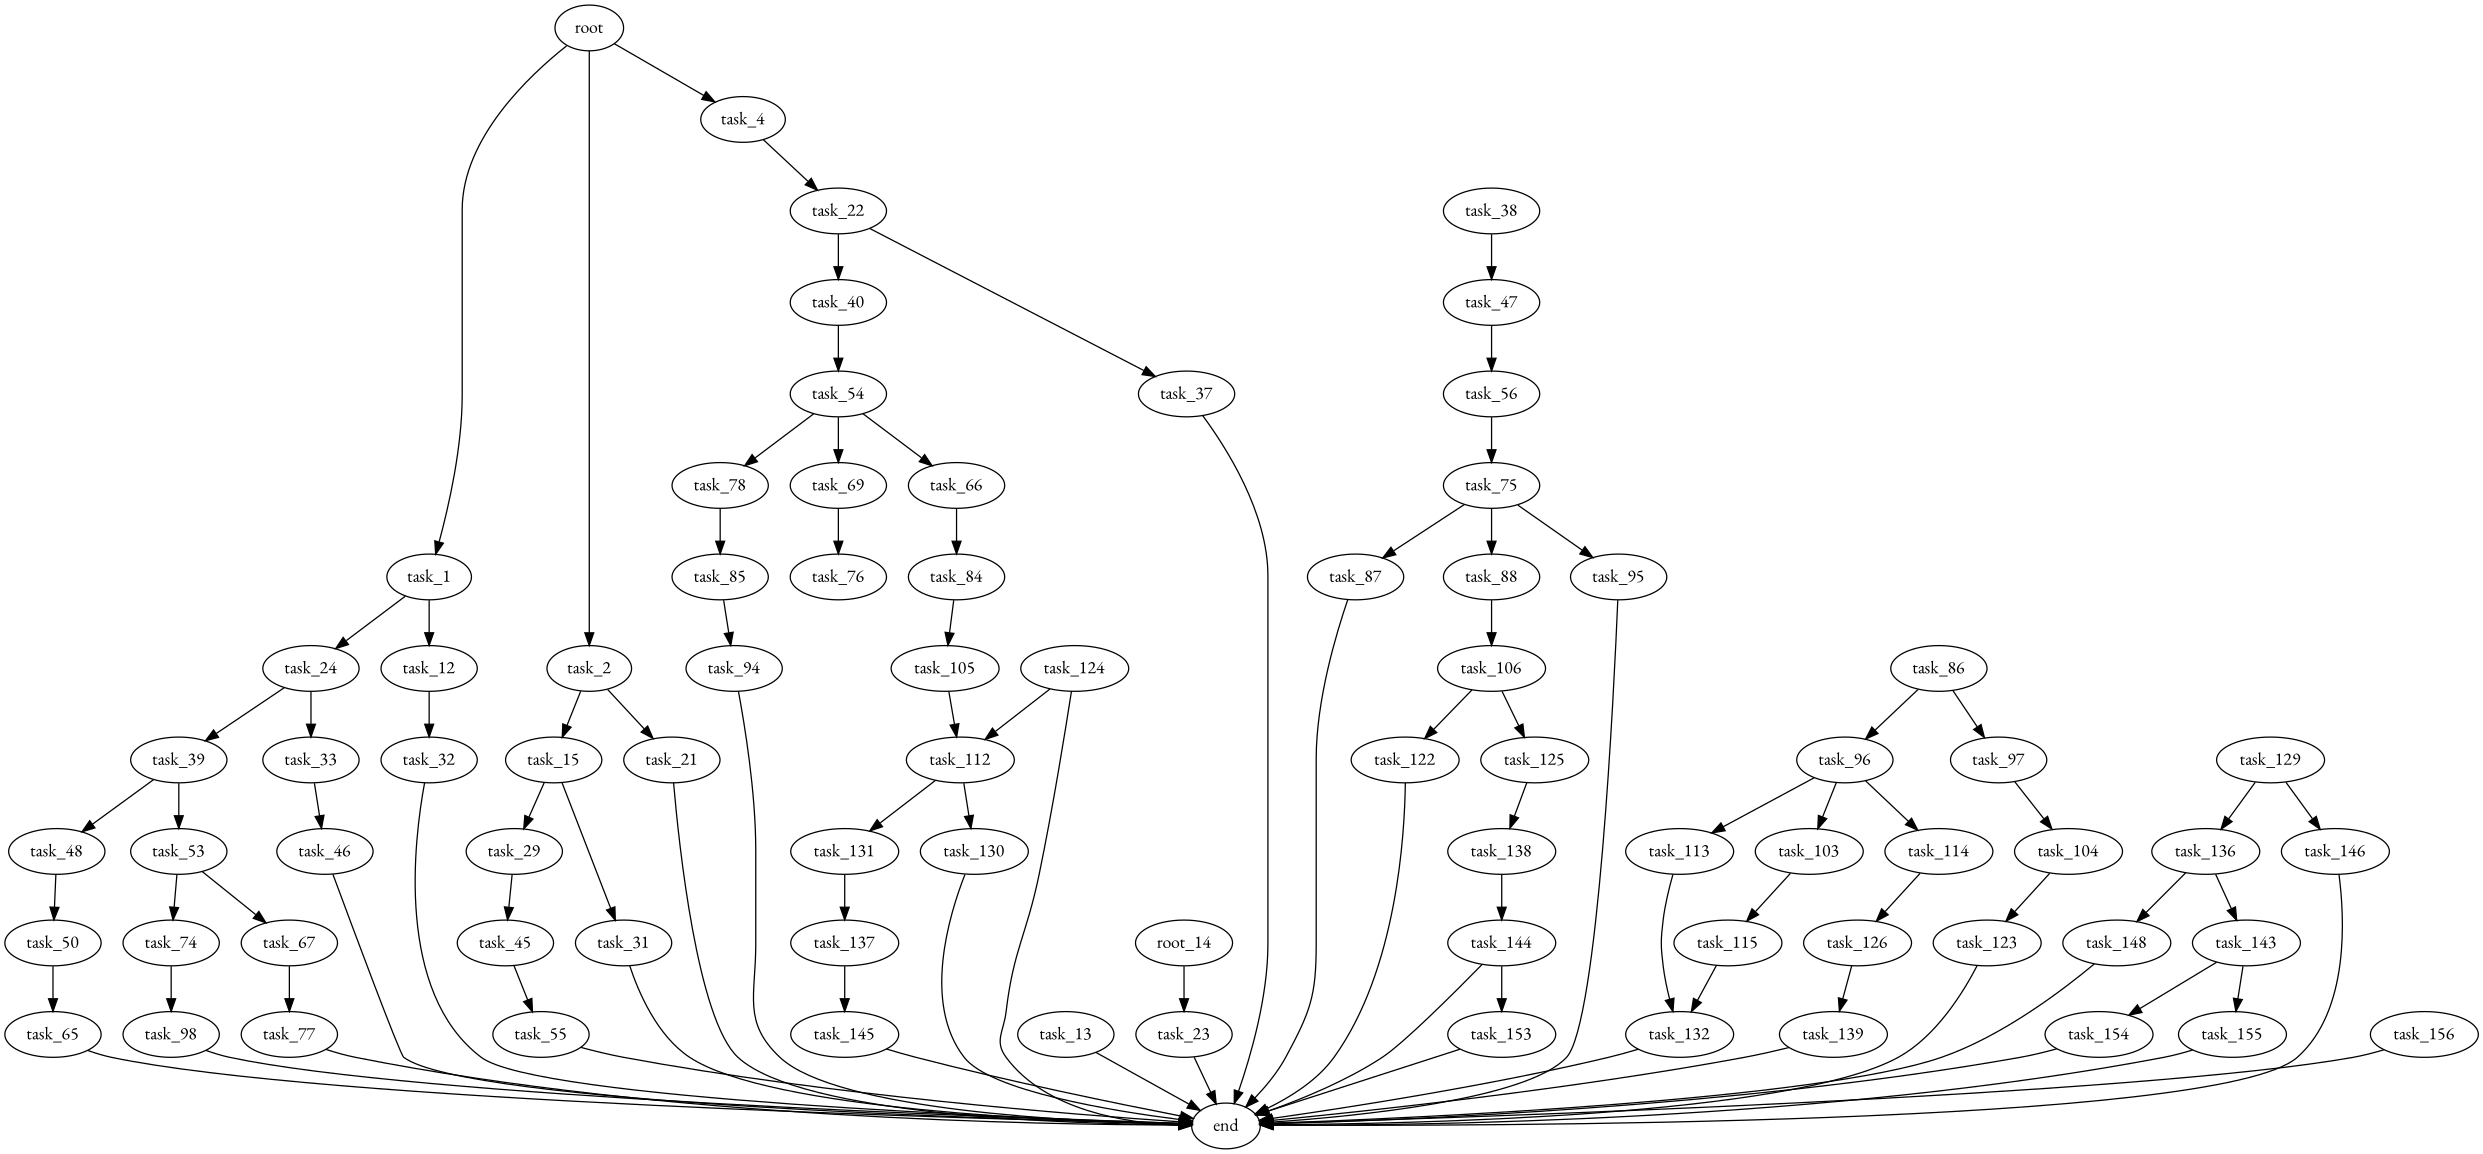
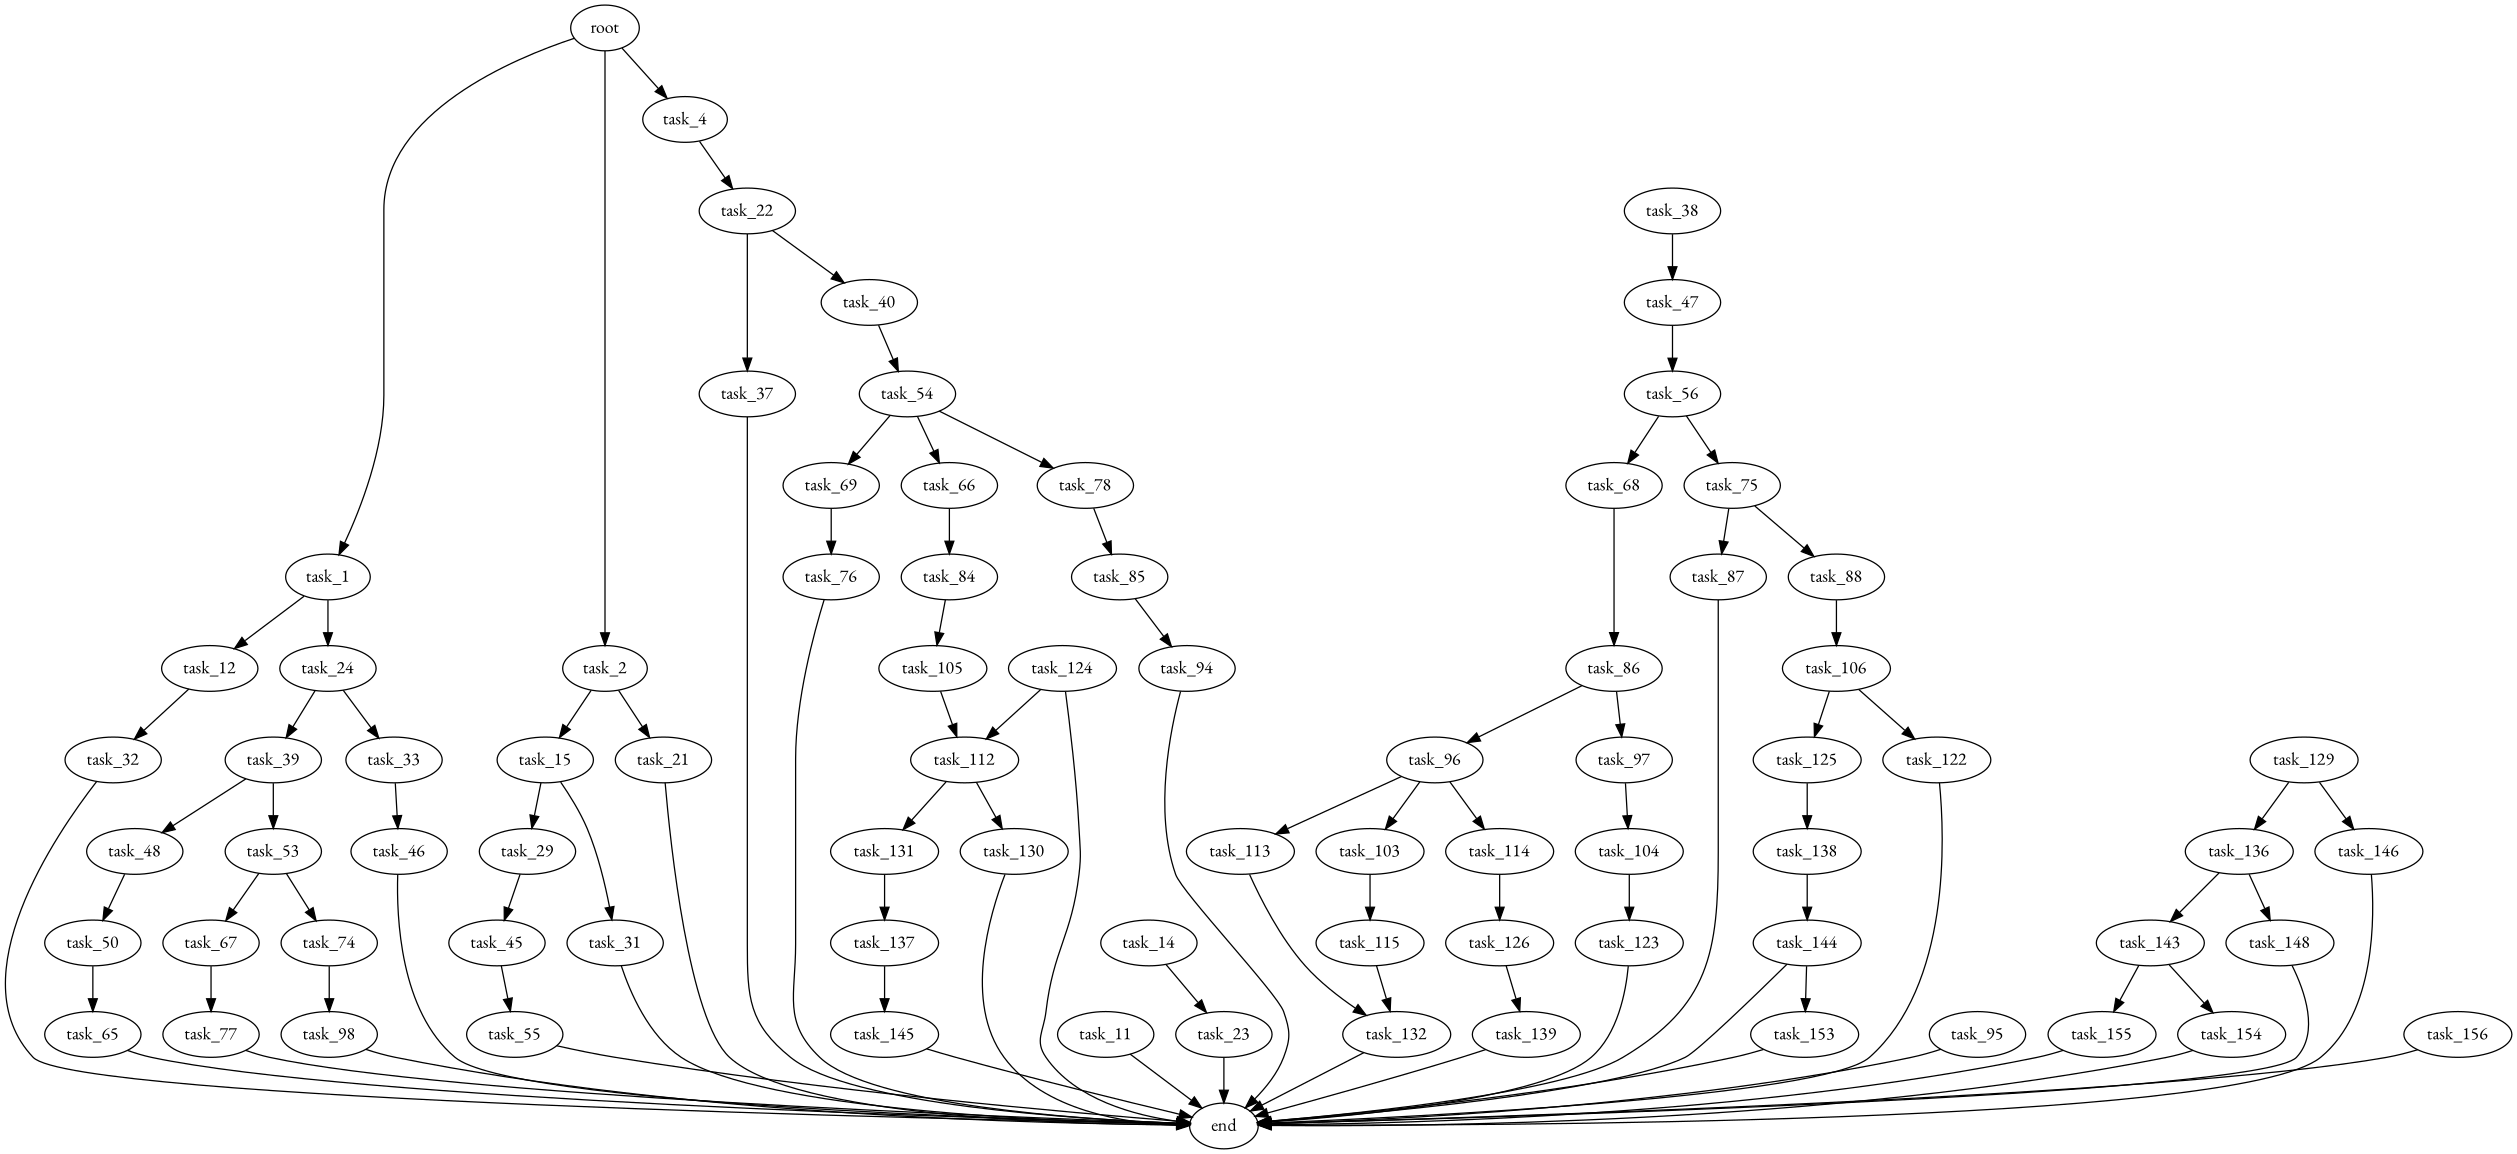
none -> (1614, 485)
(1550, 528) -> none
(1184, 943) -> (1149, 943)
none -> (795, 1014)
(1066, 1034) -> (1106, 1034)
